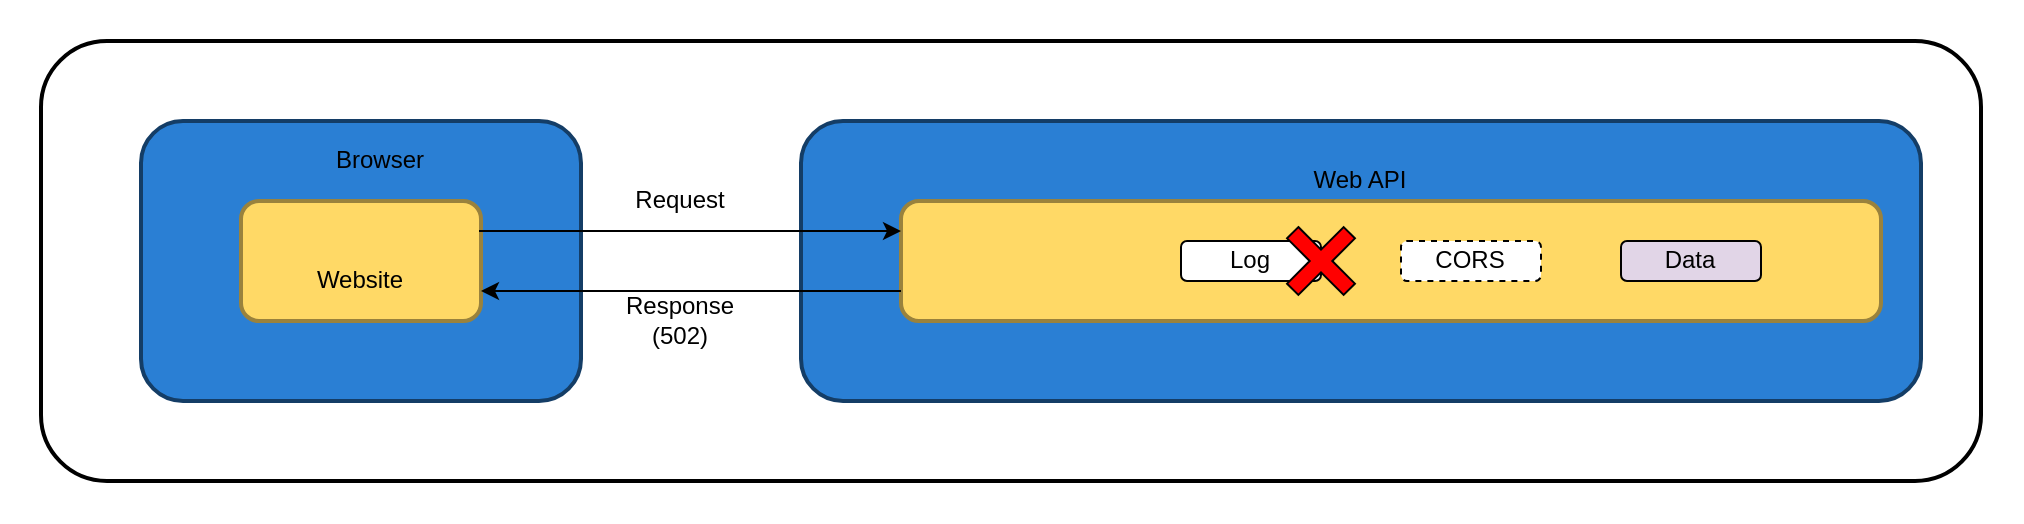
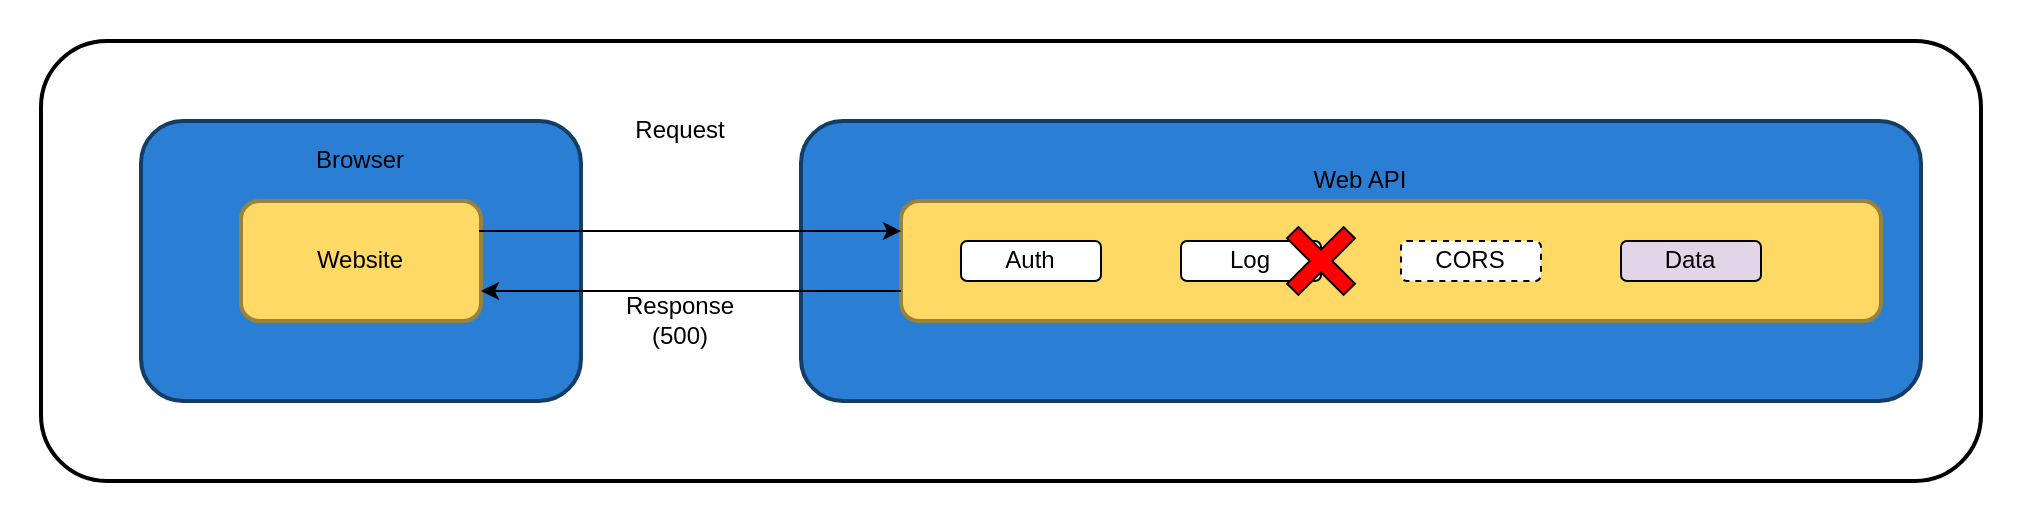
(381, 161) -> (361, 161)
(681, 201) -> (681, 131)
none -> (1031, 261)
(361, 281) -> (361, 261)
(681, 321) -> (681, 321)
